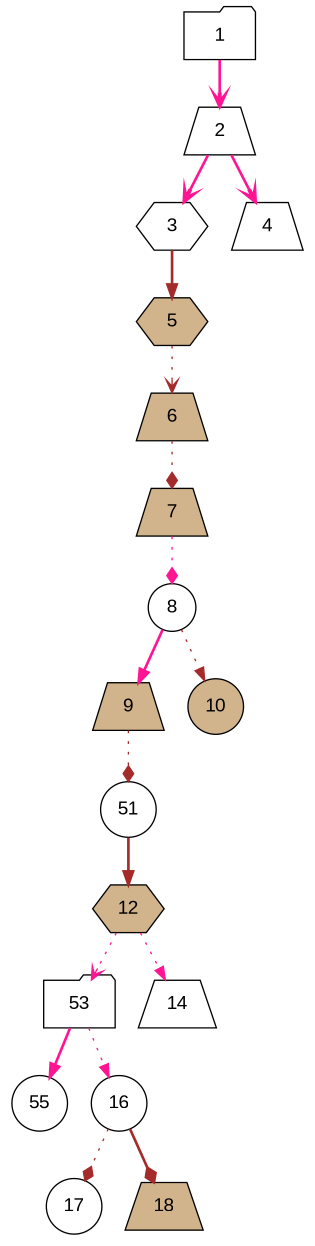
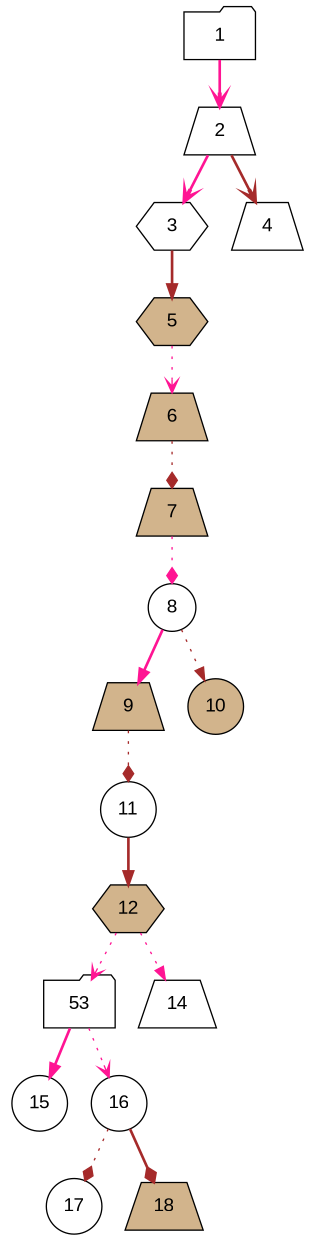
(240, 173) -> (240, 173)
(172, 363) -> (172, 363)
(128, 810) -> (128, 810)
(96, 1047) -> (96, 1047)
(40, 1103) -> (40, 1103)
